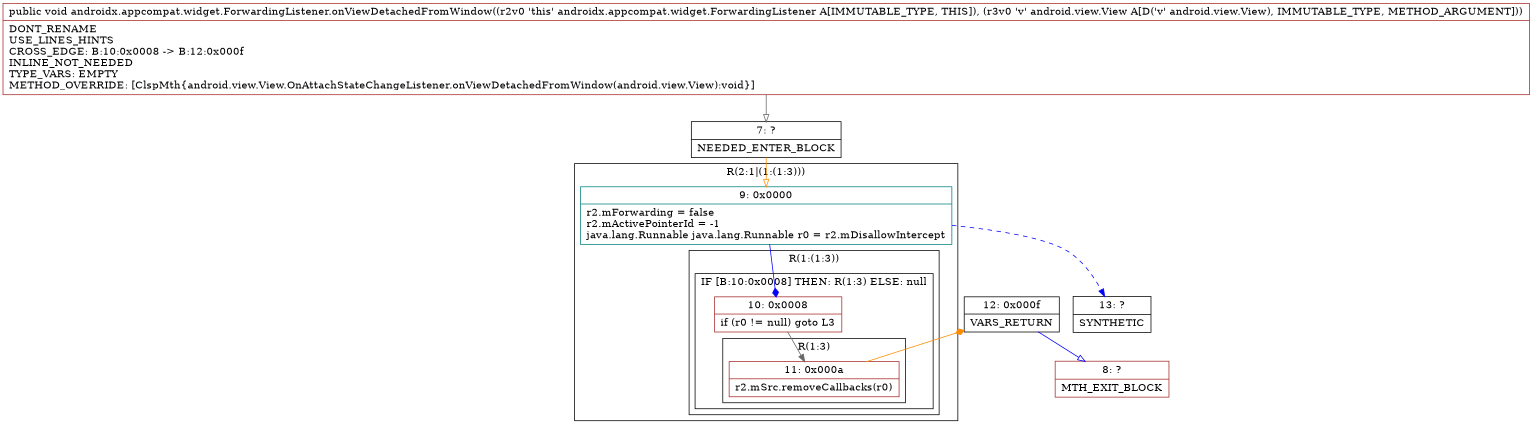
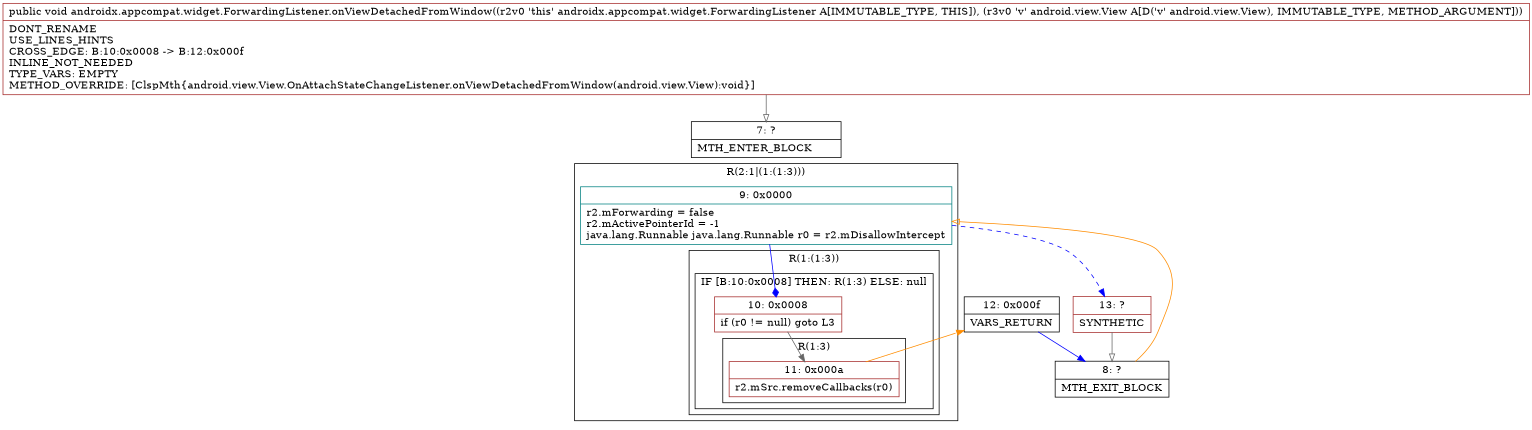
(766, 148) -> (755, 148)
(766, 168) -> (1122, 238)
(1112, 314) -> (1112, 314)
none -> (1112, 343)
(1058, 345) -> (1058, 345)
(911, 348) -> (911, 348)
(1112, 379) -> (1112, 379)
